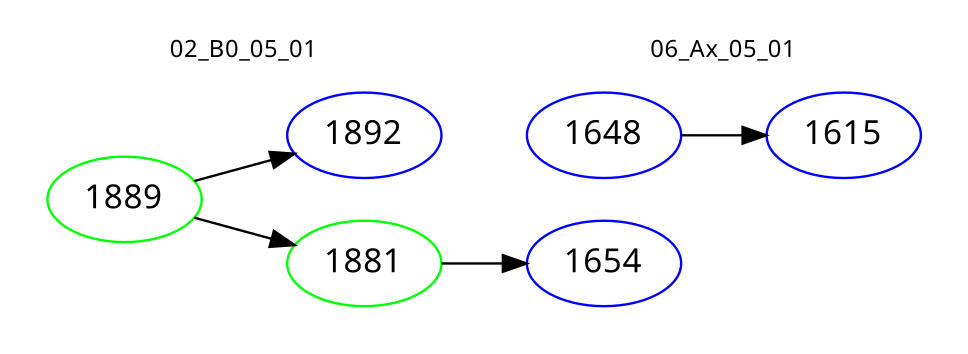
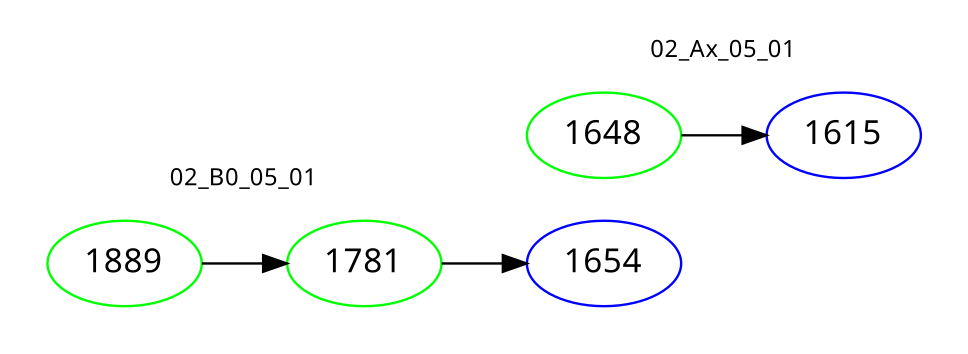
(724, 51) -> (724, 51)
(364, 135) -> none
(604, 135) -> (604, 135)
(364, 263) -> (364, 263)
